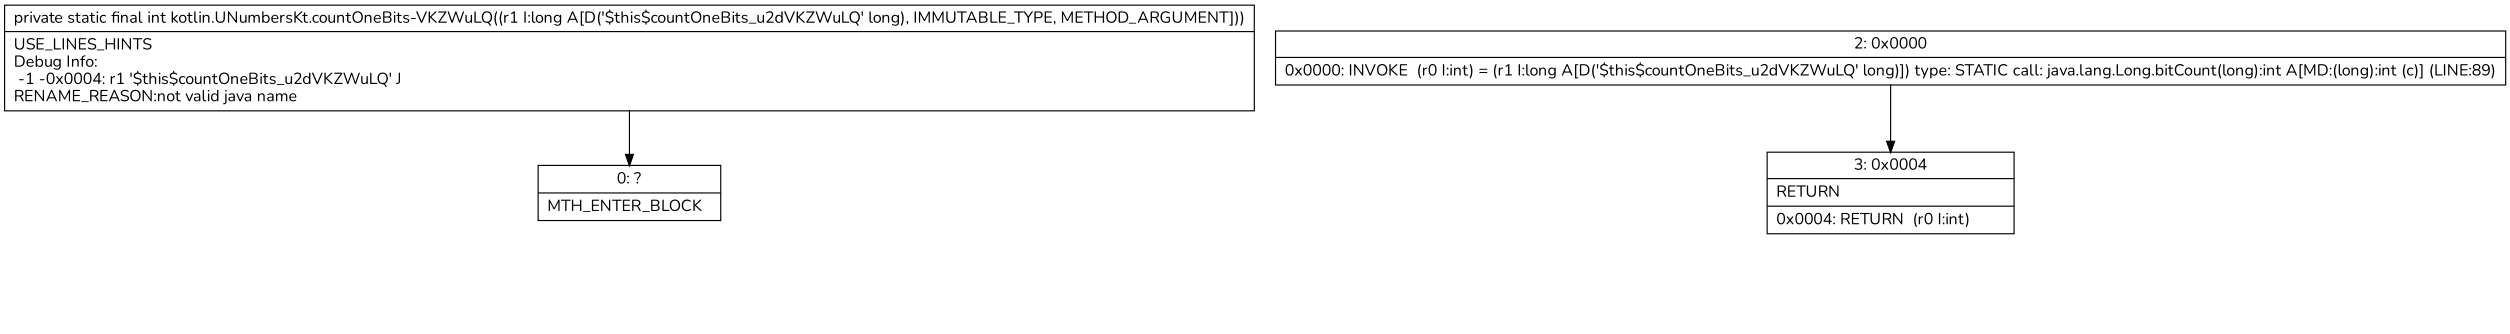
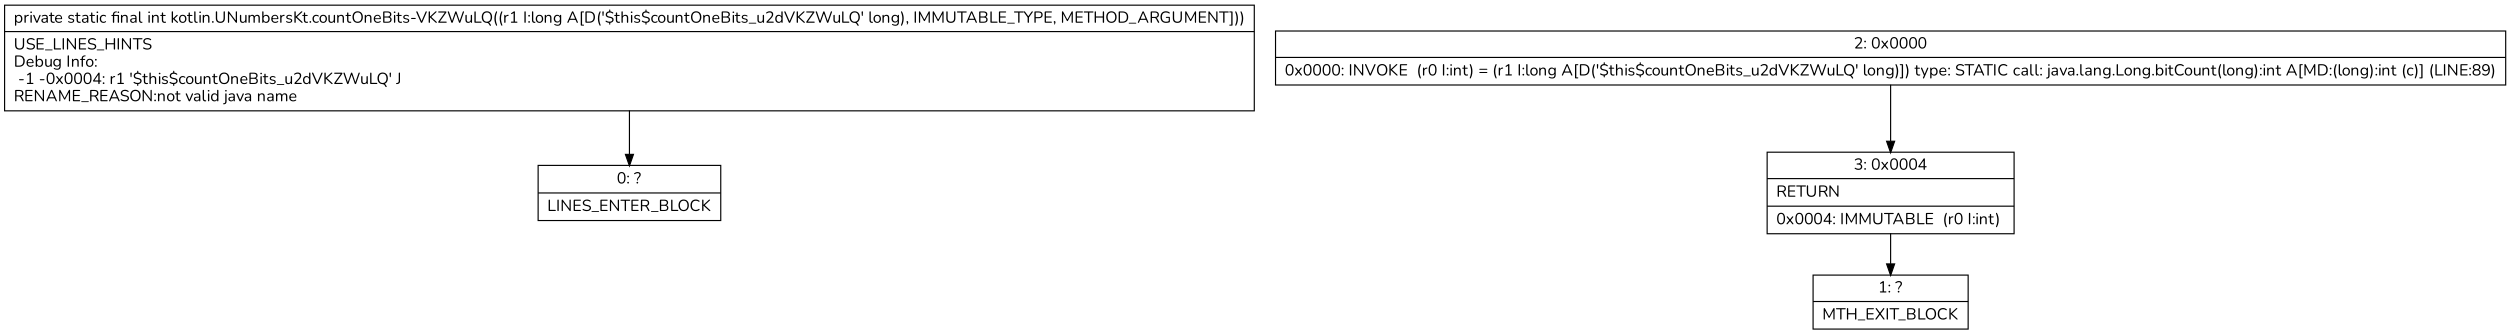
(625, 206) -> (629, 206)
(1876, 219) -> (1891, 219)
none -> (1891, 302)
